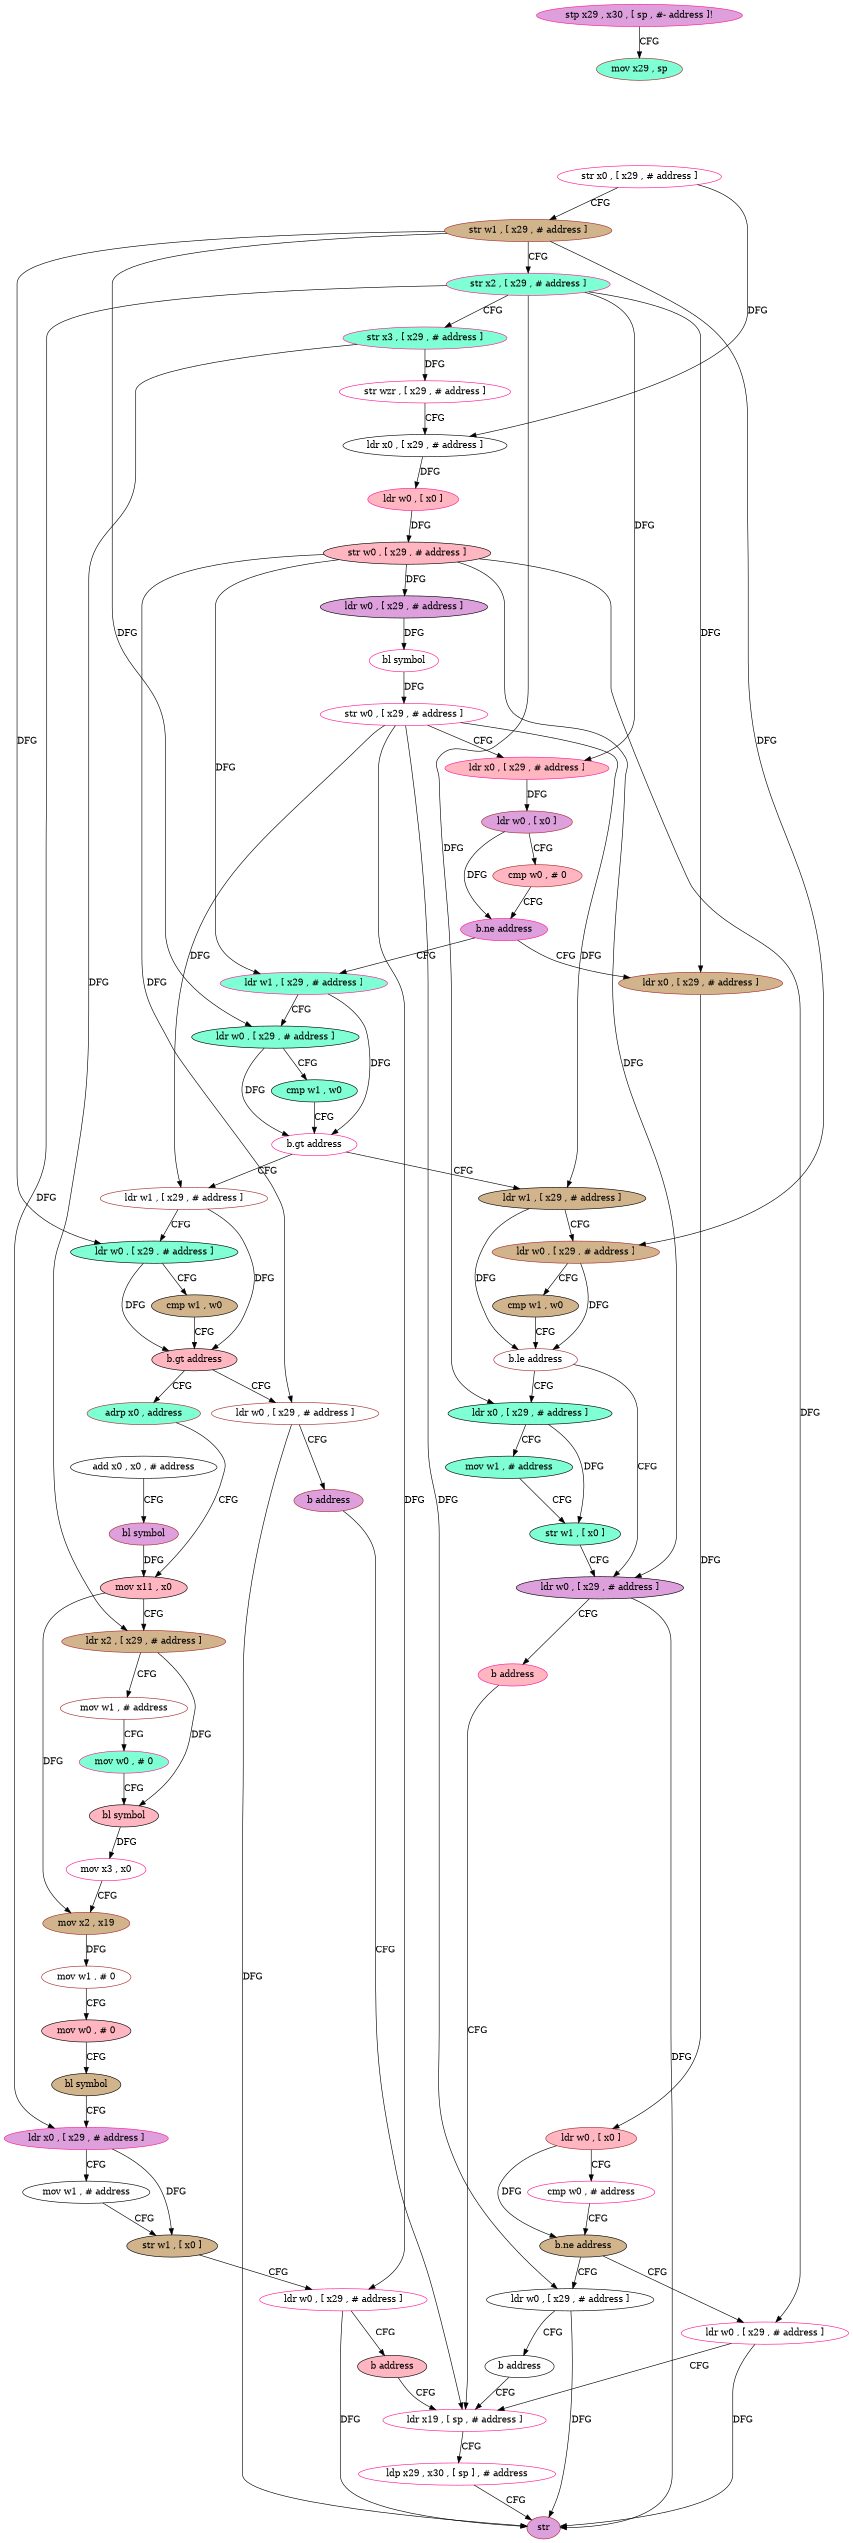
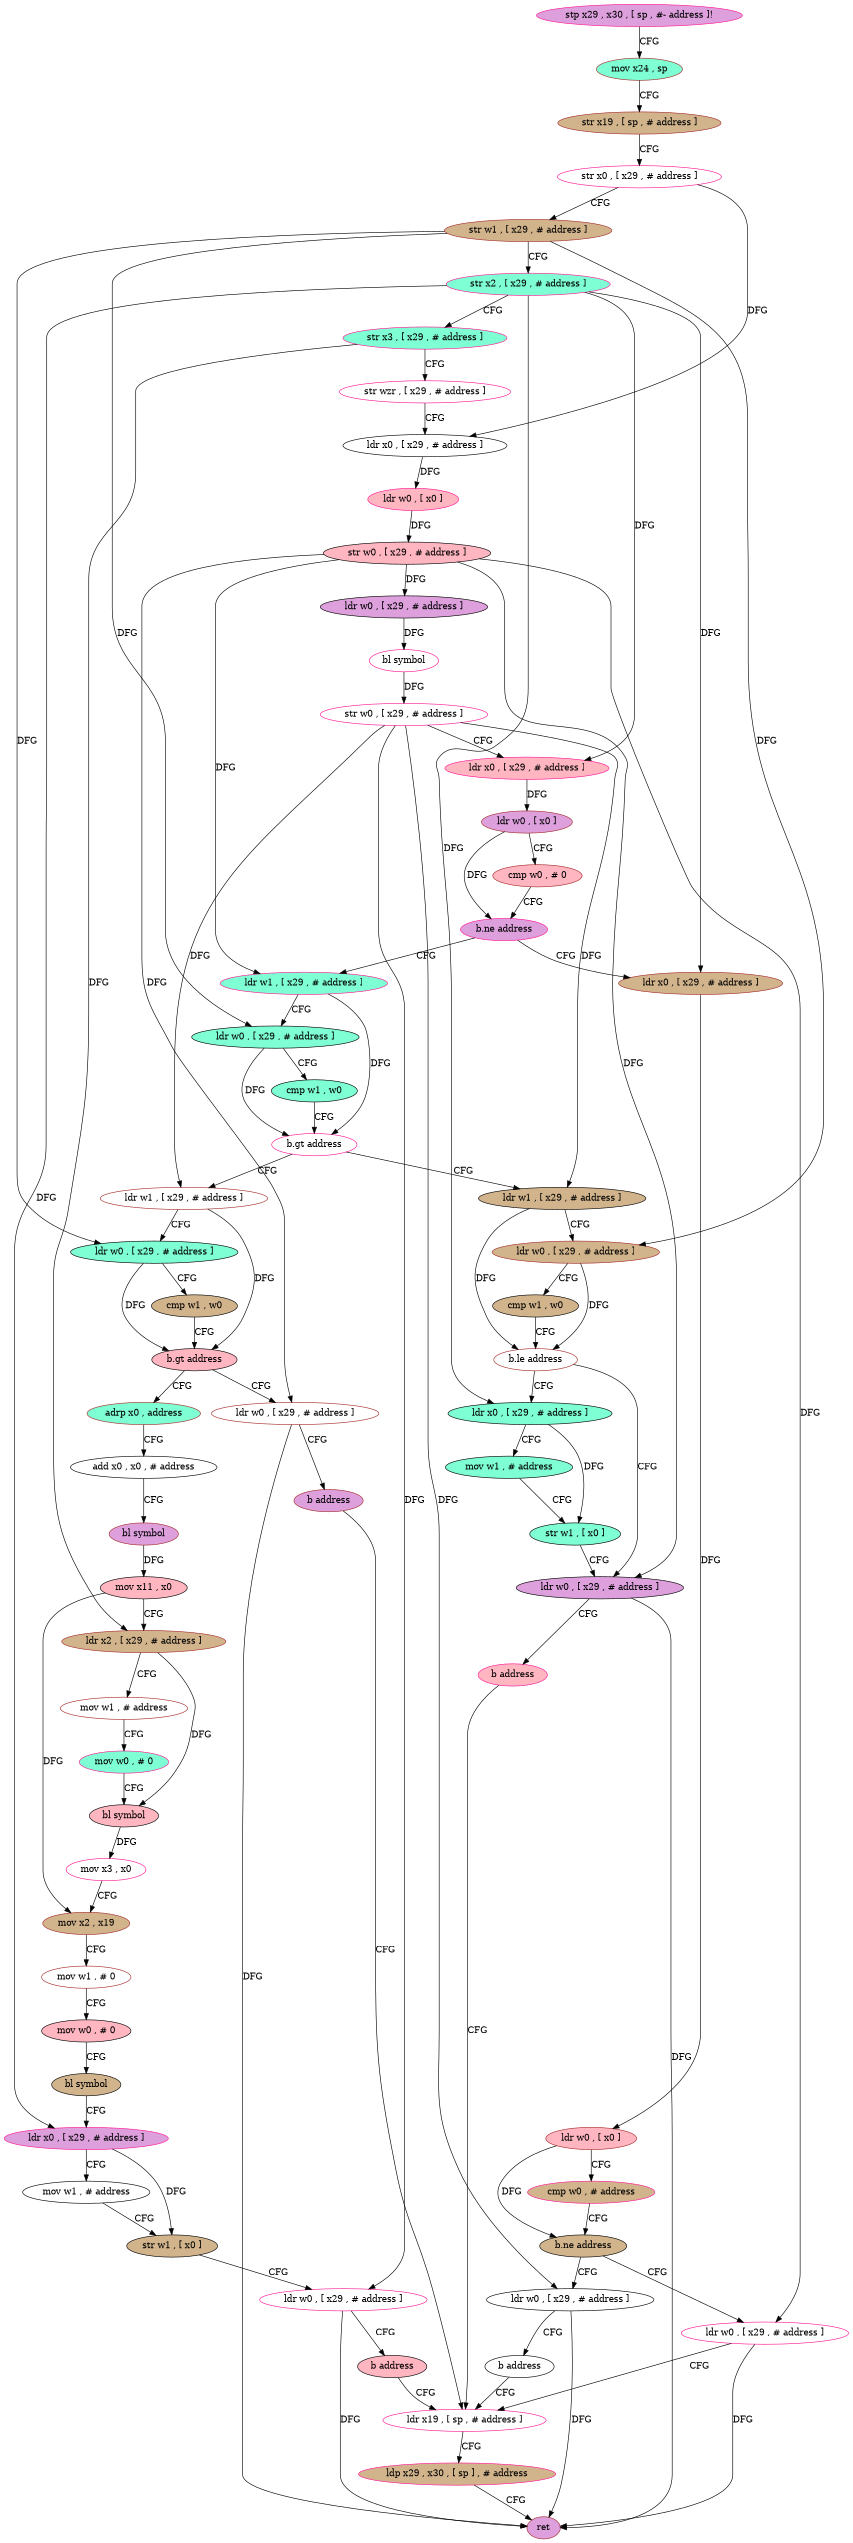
(639, 69) -> (639, 69)
none -> (639, 123)
(435, 365) -> (435, 365)
(217, 1494) -> (144, 1437)
(96, 1950) -> (96, 1950)
(591, 2192) -> (591, 2192)
(457, 2474) -> (457, 2474)
(544, 2528) -> (544, 2528)
